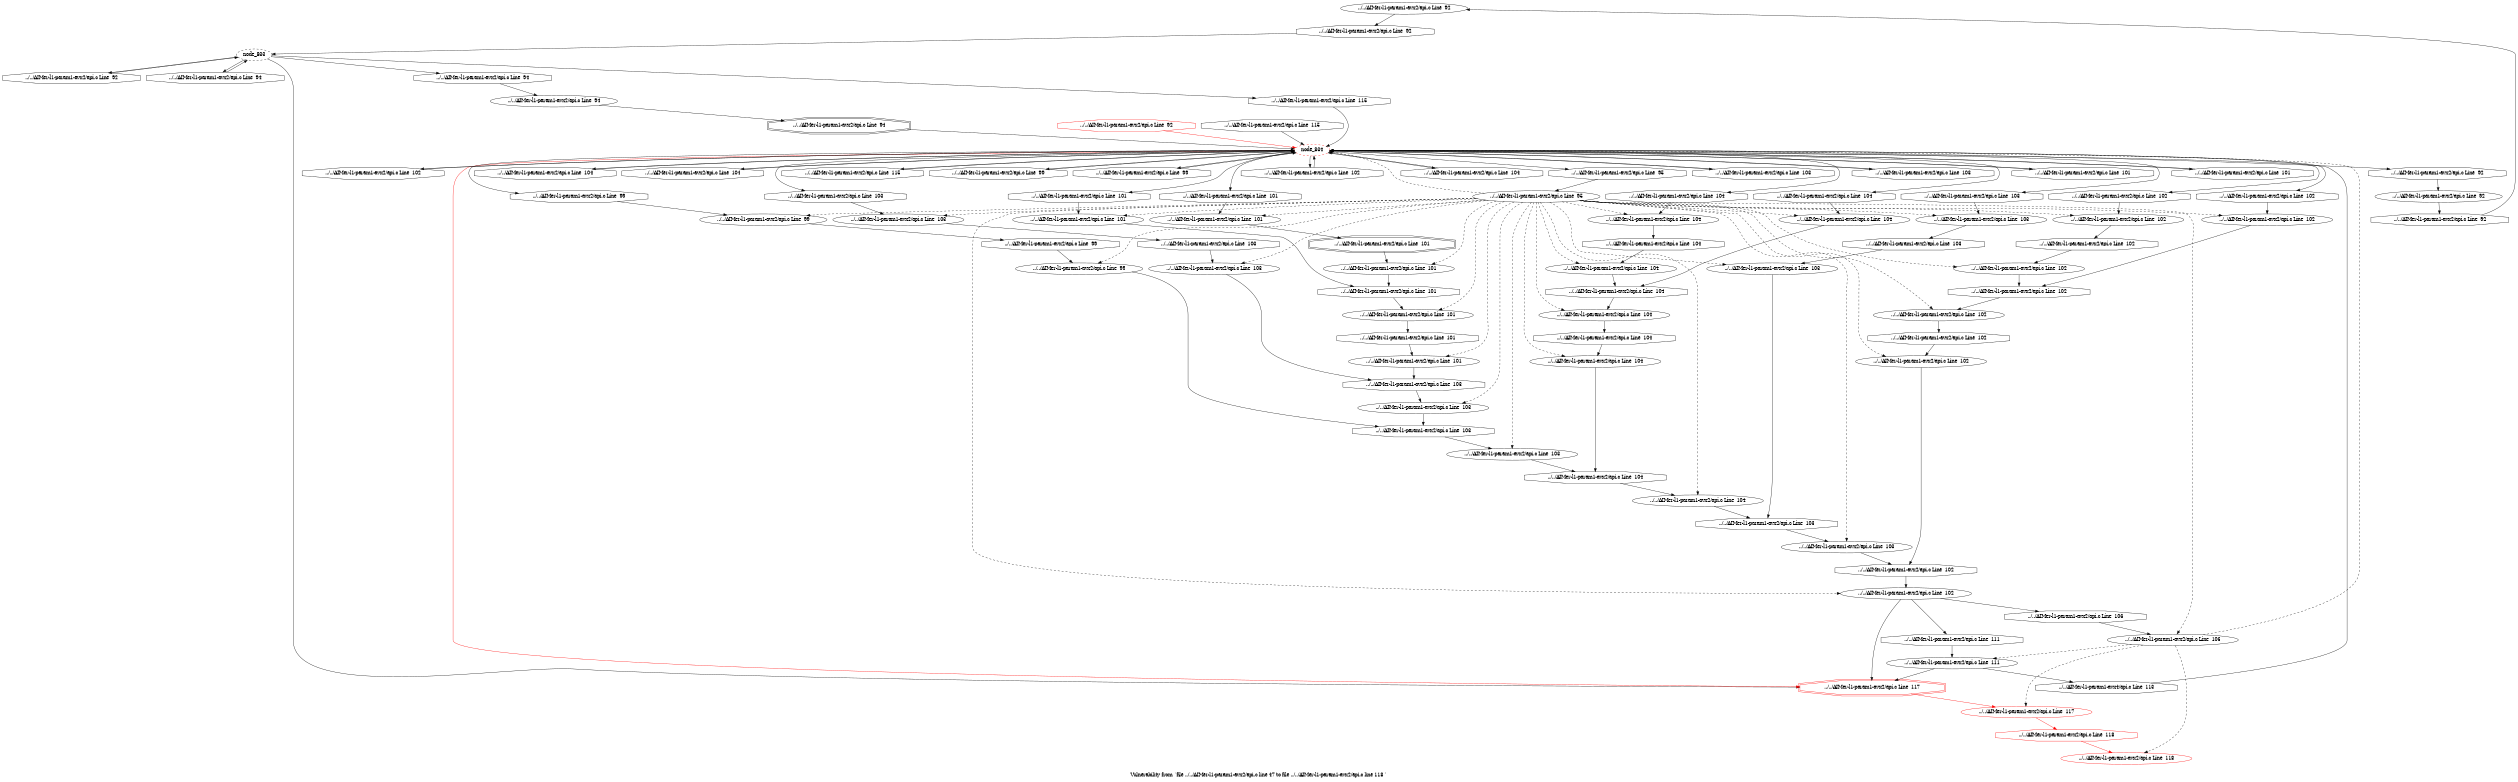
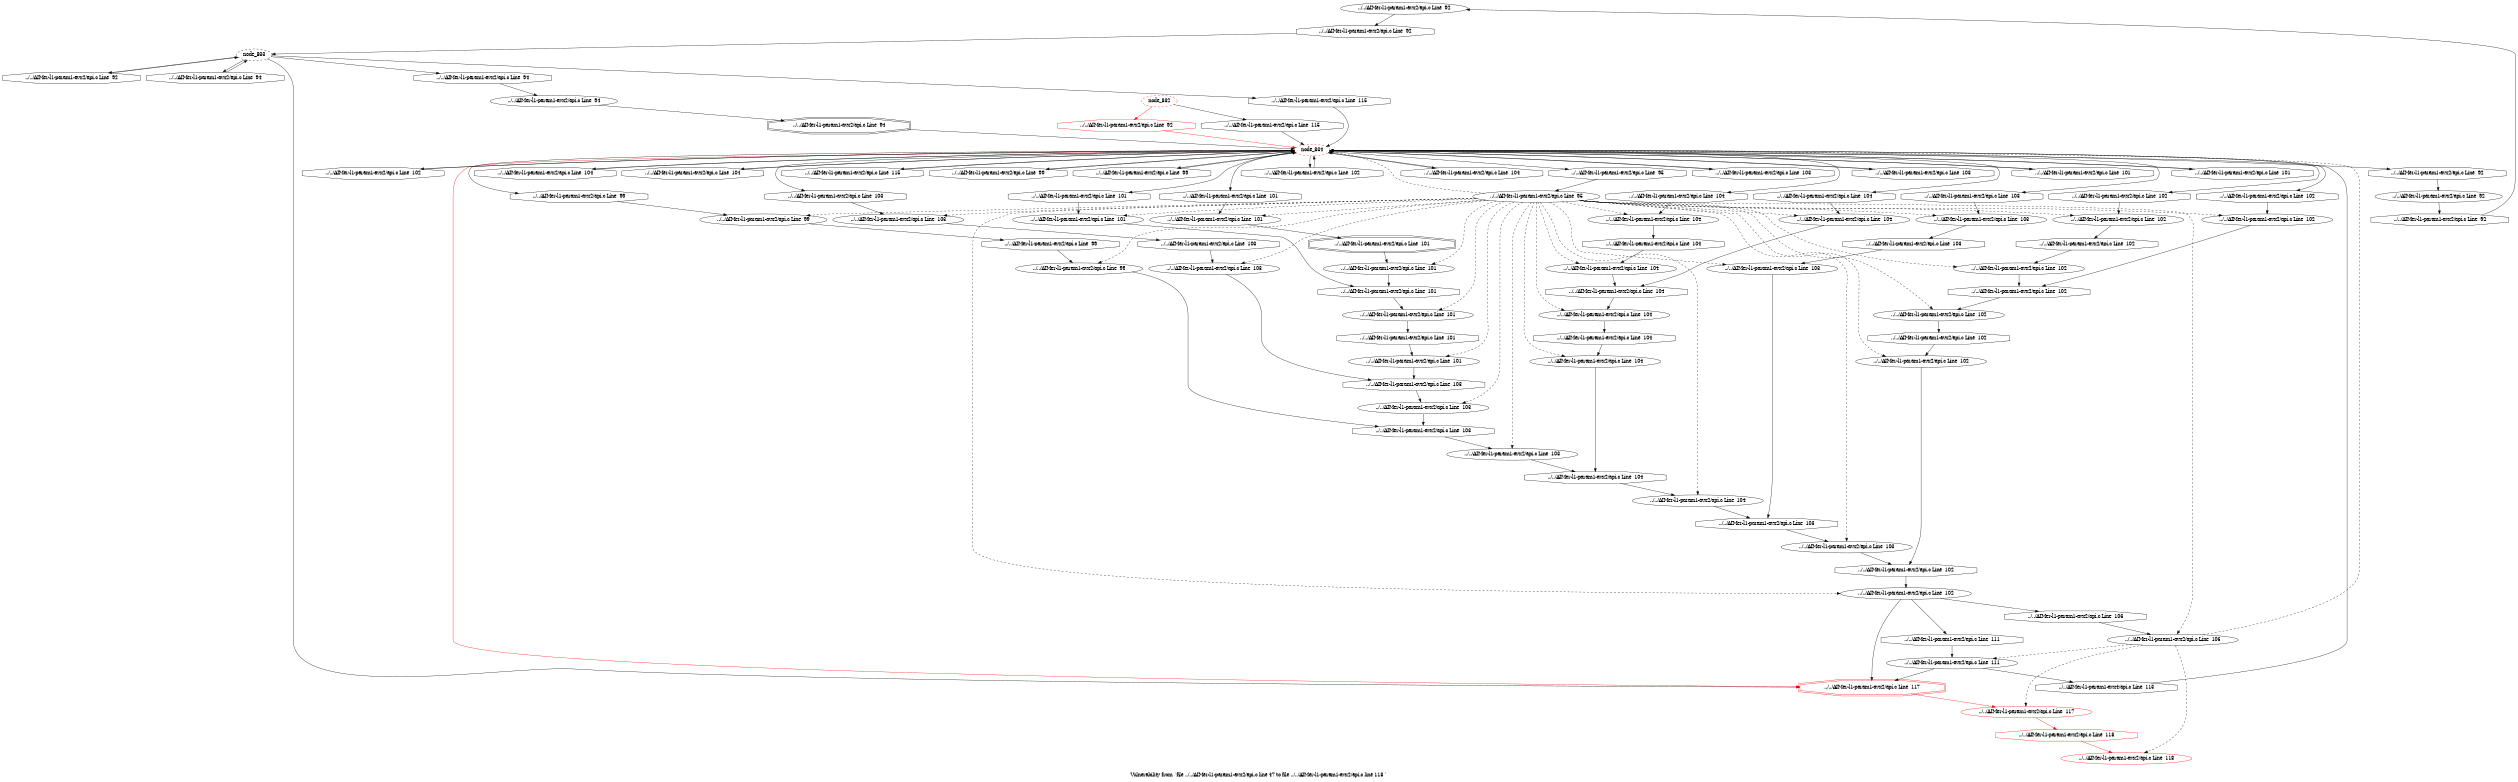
none -> (1159, 101)
